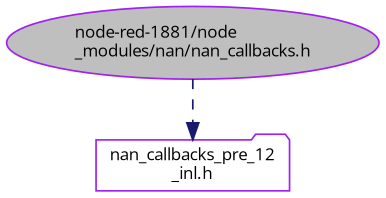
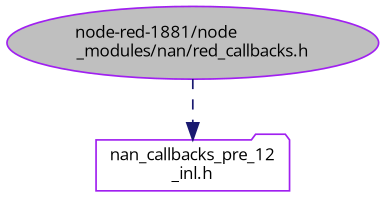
(193, 43) -> (193, 43)
